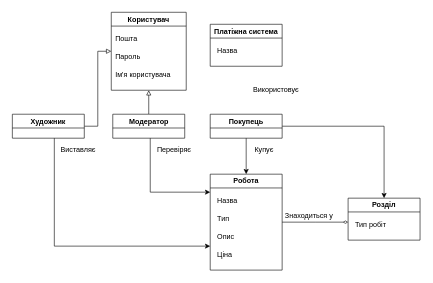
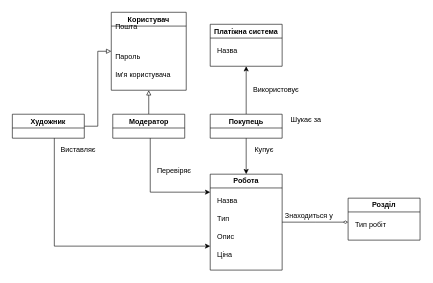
(132, 39) -> (132, 27)
none -> (246, 71)
none -> (306, 120)
(383, 126) -> none
(174, 150) -> (174, 171)
